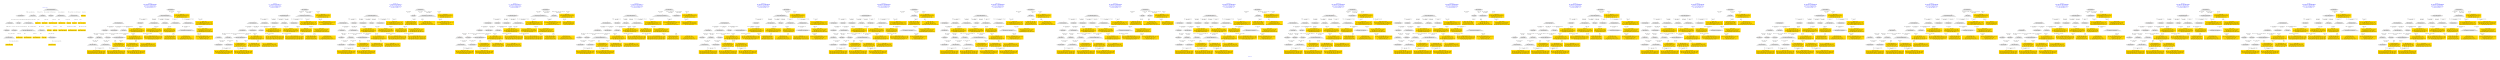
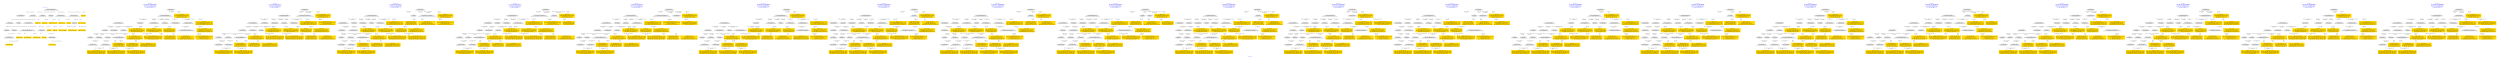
(74, 23) -> (74, 23)
